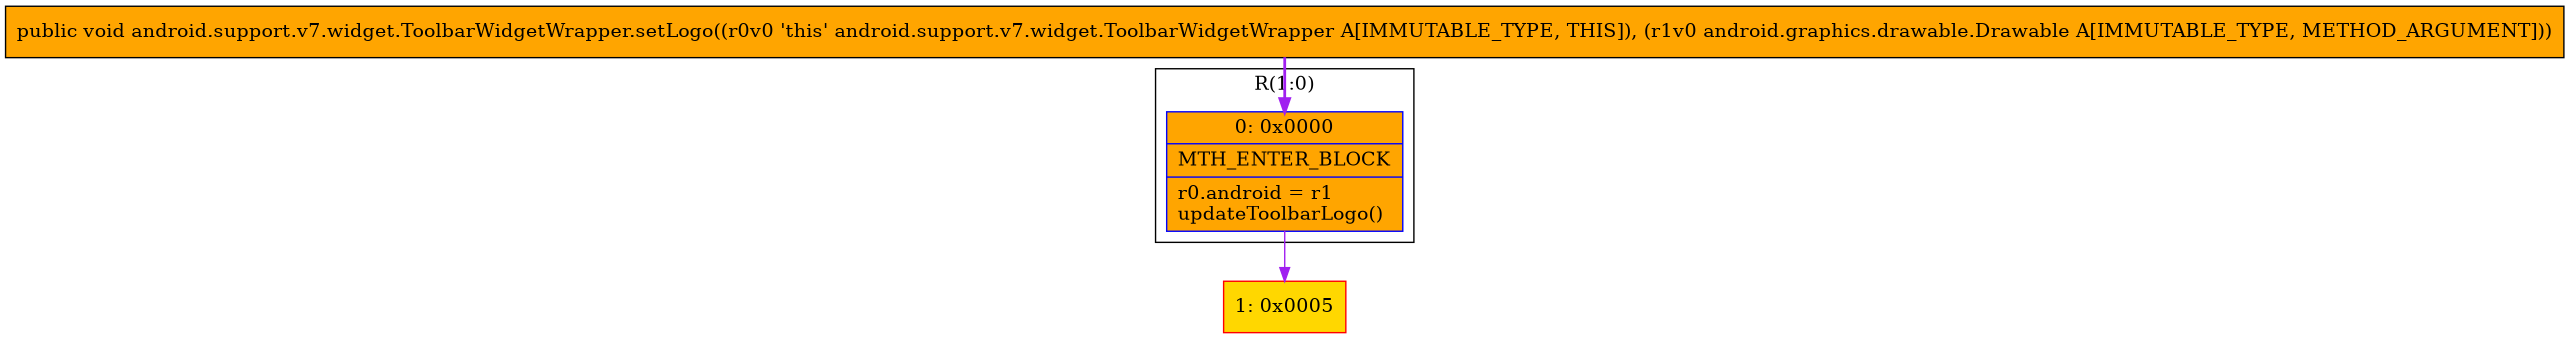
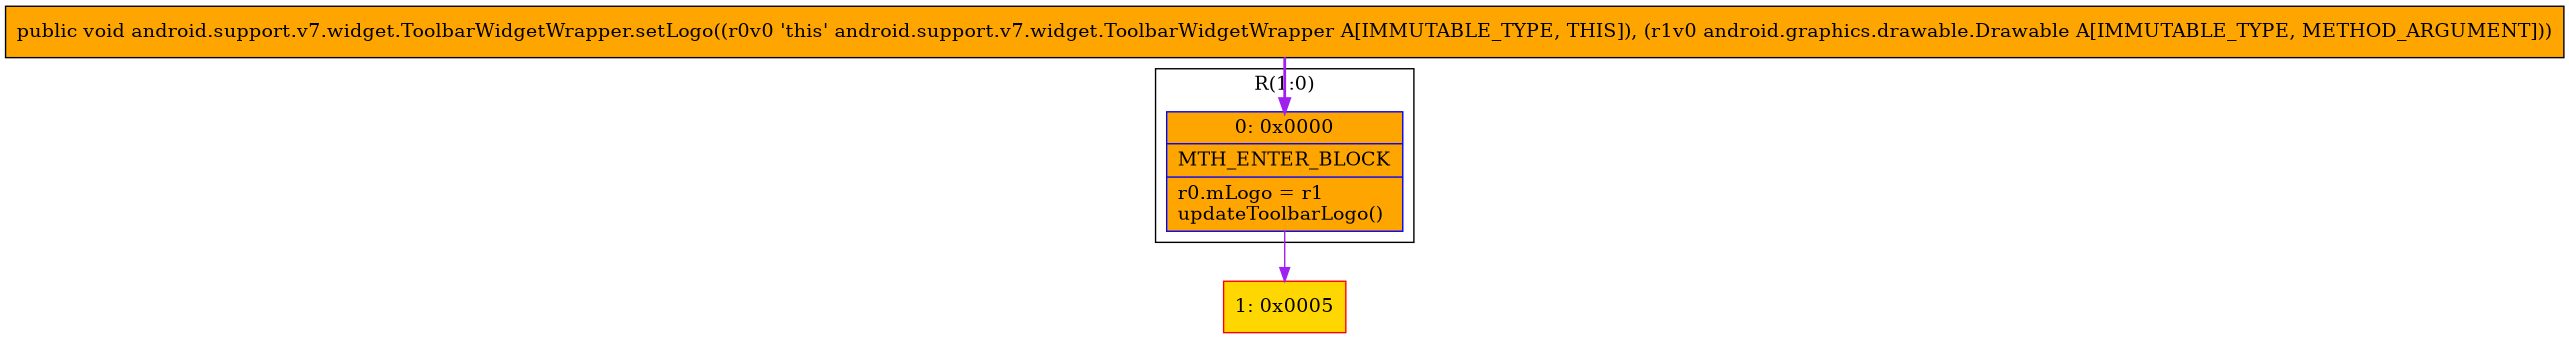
(1256, 193) -> (1251, 193)
